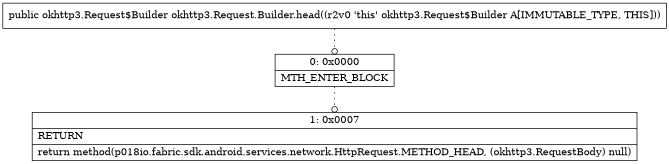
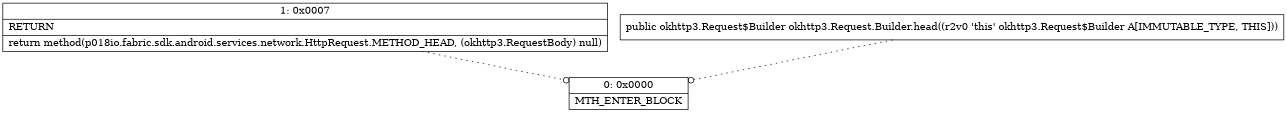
(335, 97) -> (493, 66)
